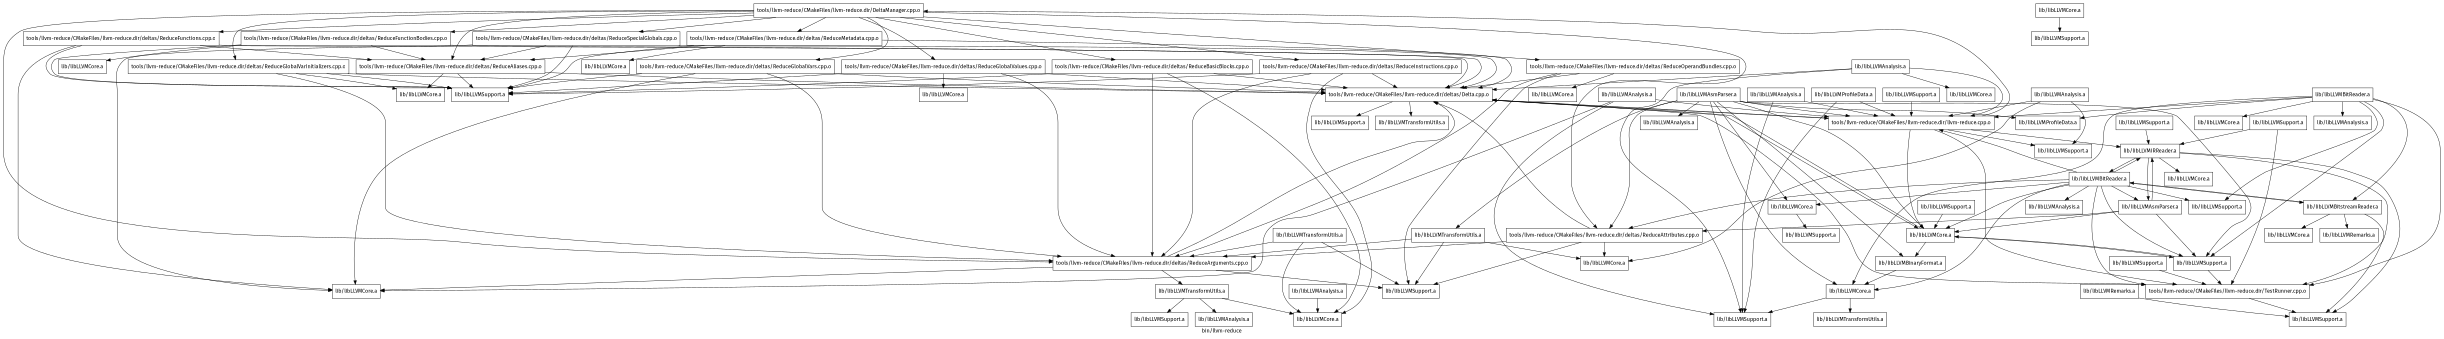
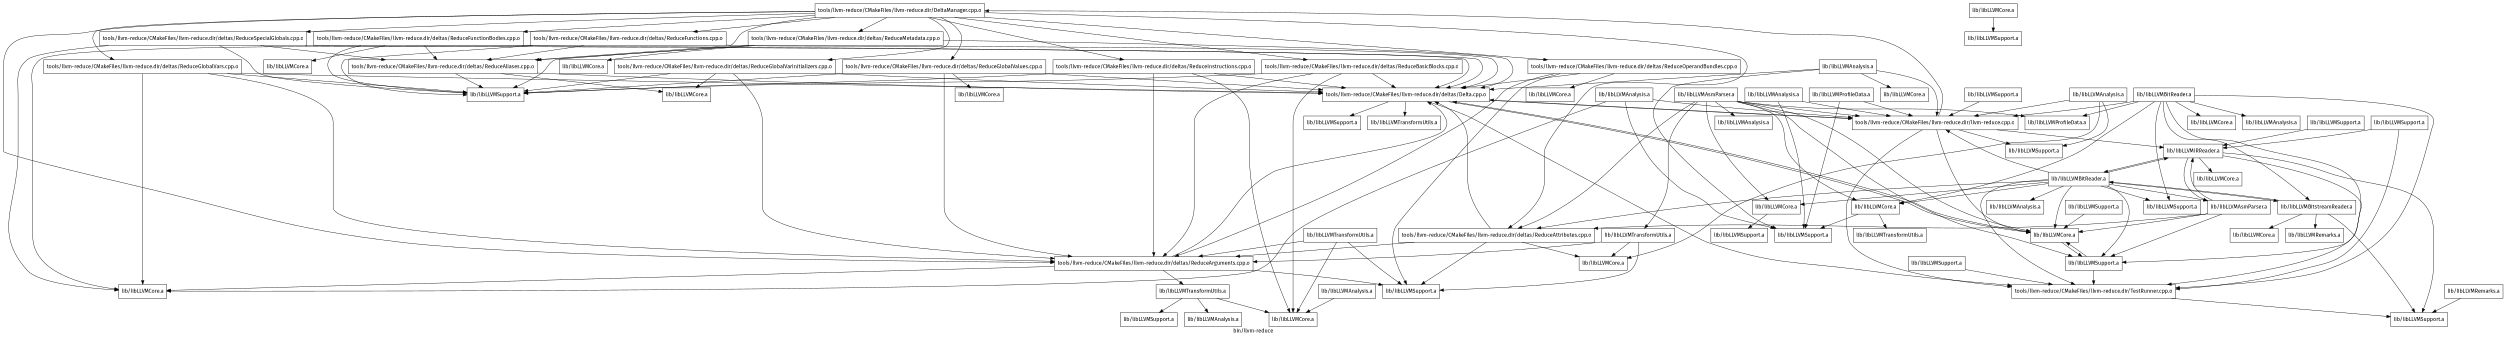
(1911, 263) -> none
